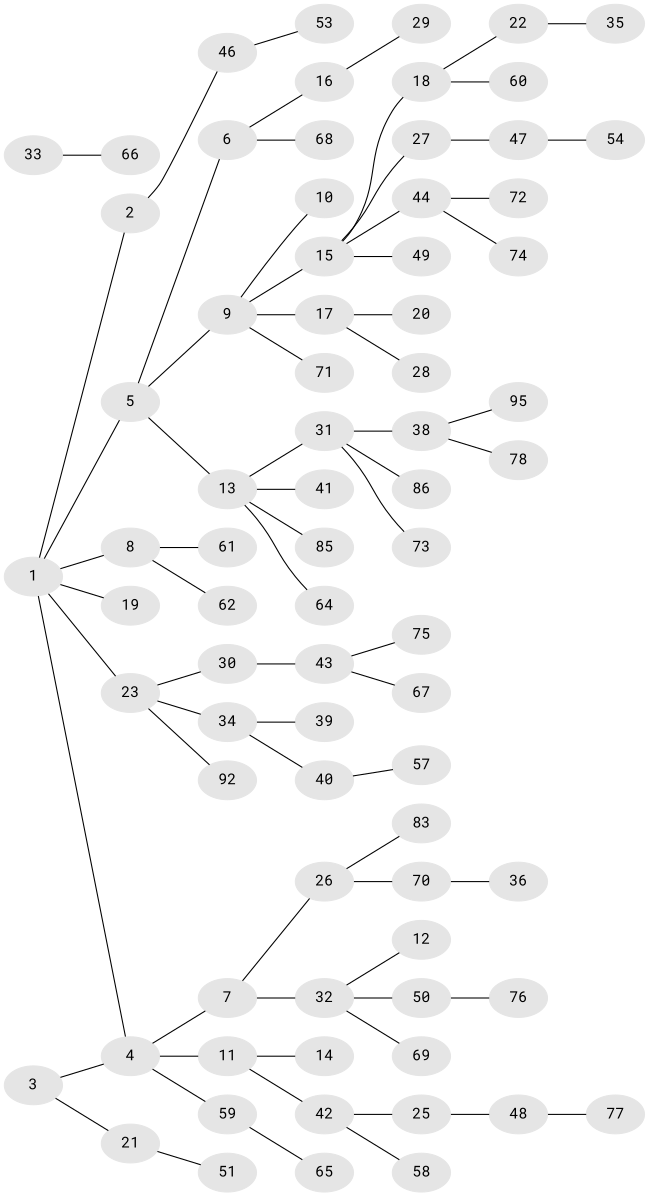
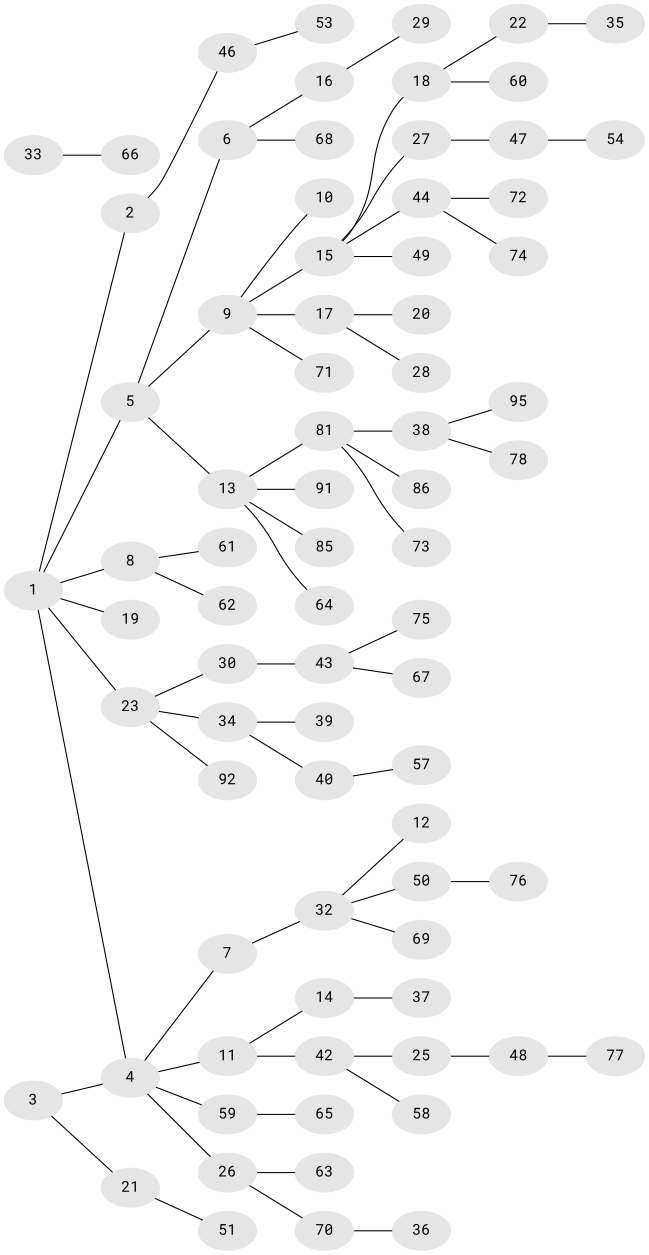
(324, 431) -> (324, 431)
(324, 489) -> (324, 489)
(421, 823) -> (324, 1173)
(276, 940) -> (179, 1125)
none -> (421, 998)
